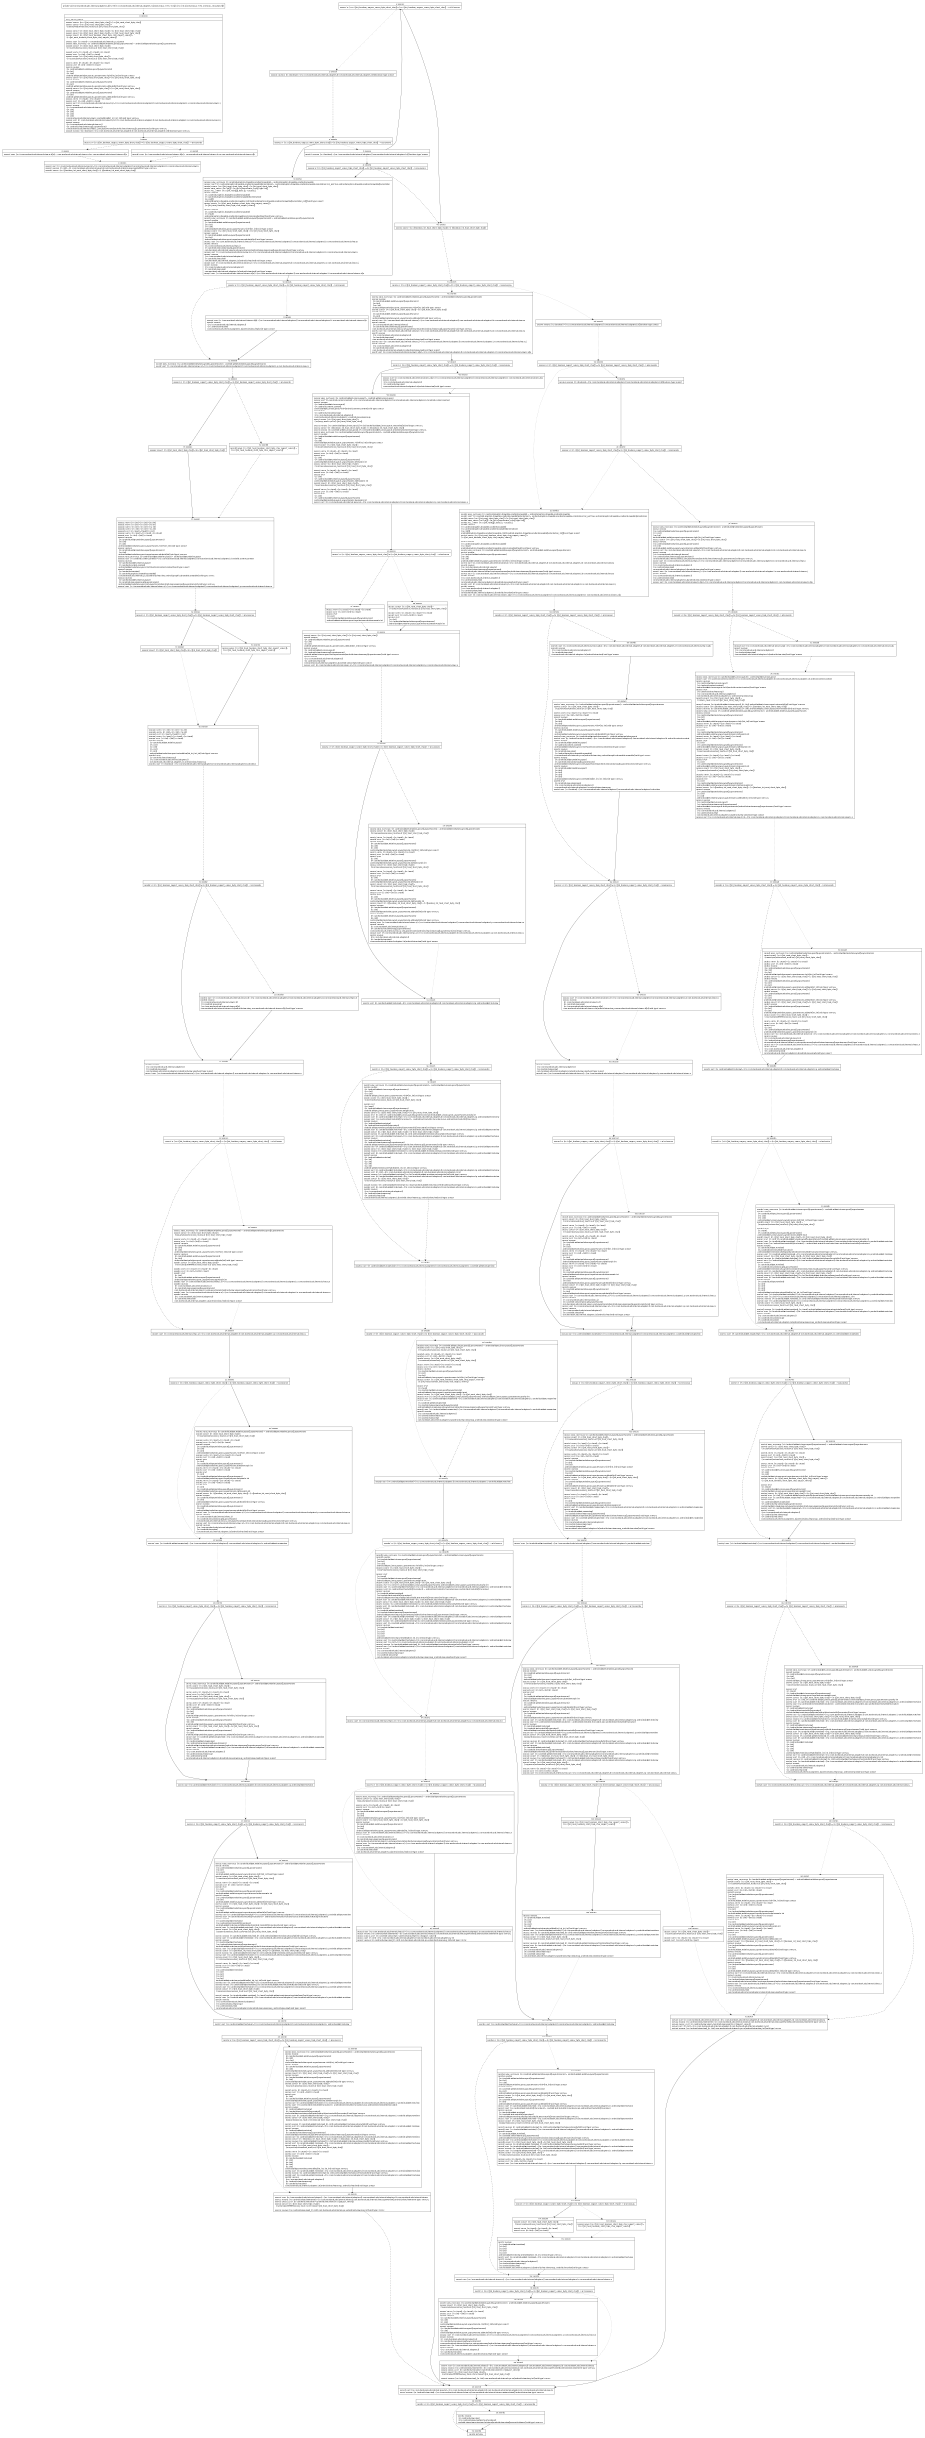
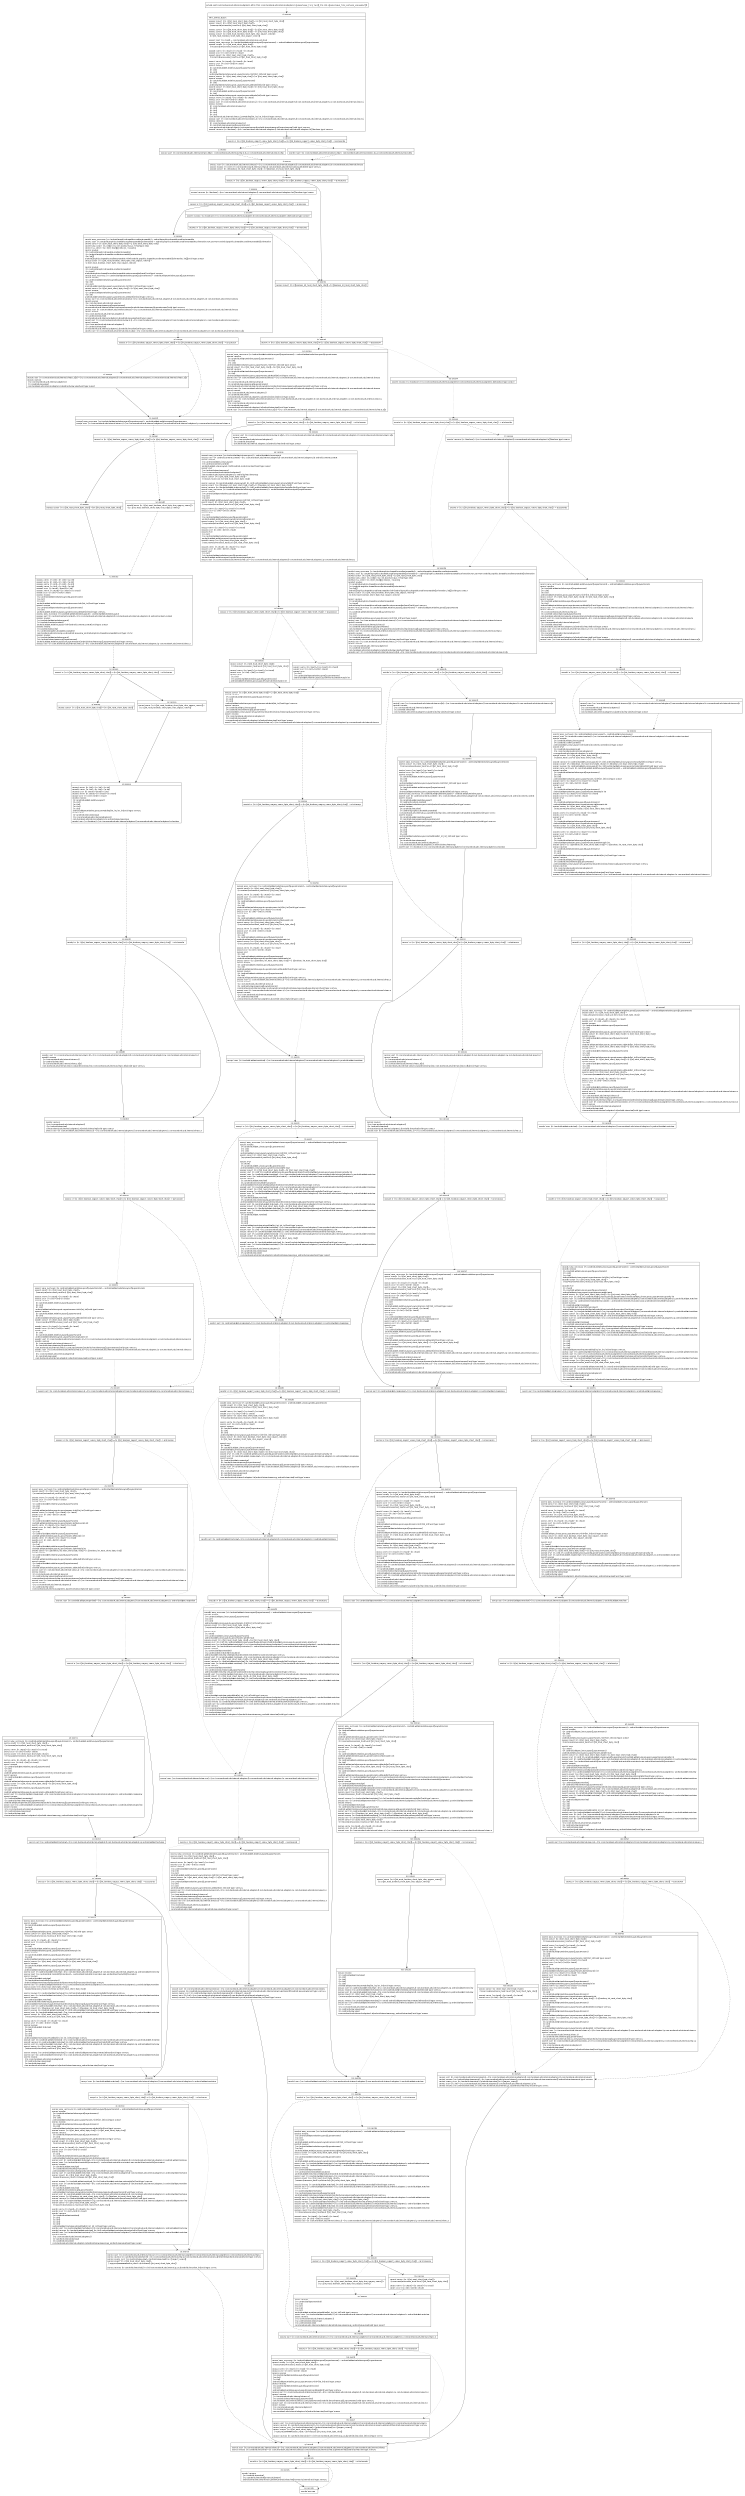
(402, 82) -> (287, 173)
